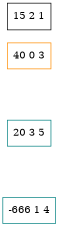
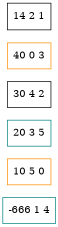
(29, 17) -> (29, 17)
none -> (29, 95)
none -> (29, 172)
